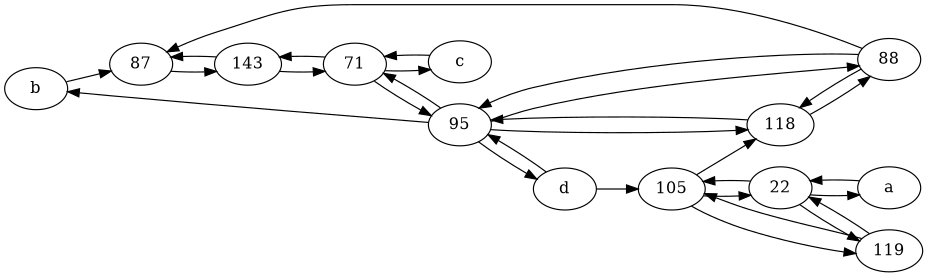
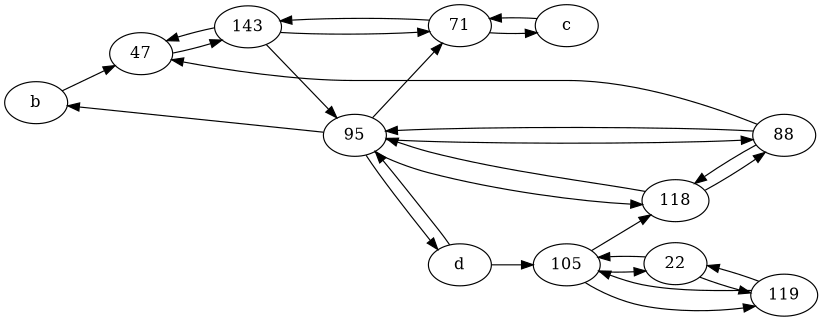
(141, 64) -> (141, 54)
(397, 96) -> (290, 69)
(889, 188) -> none
